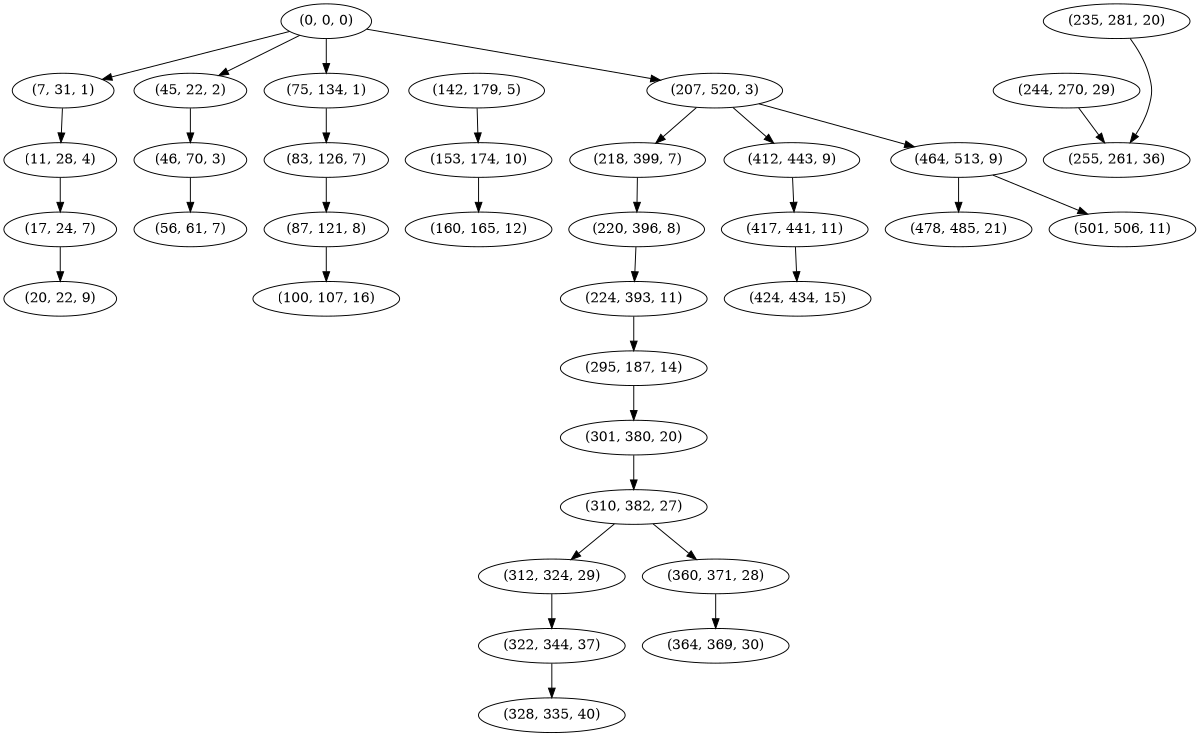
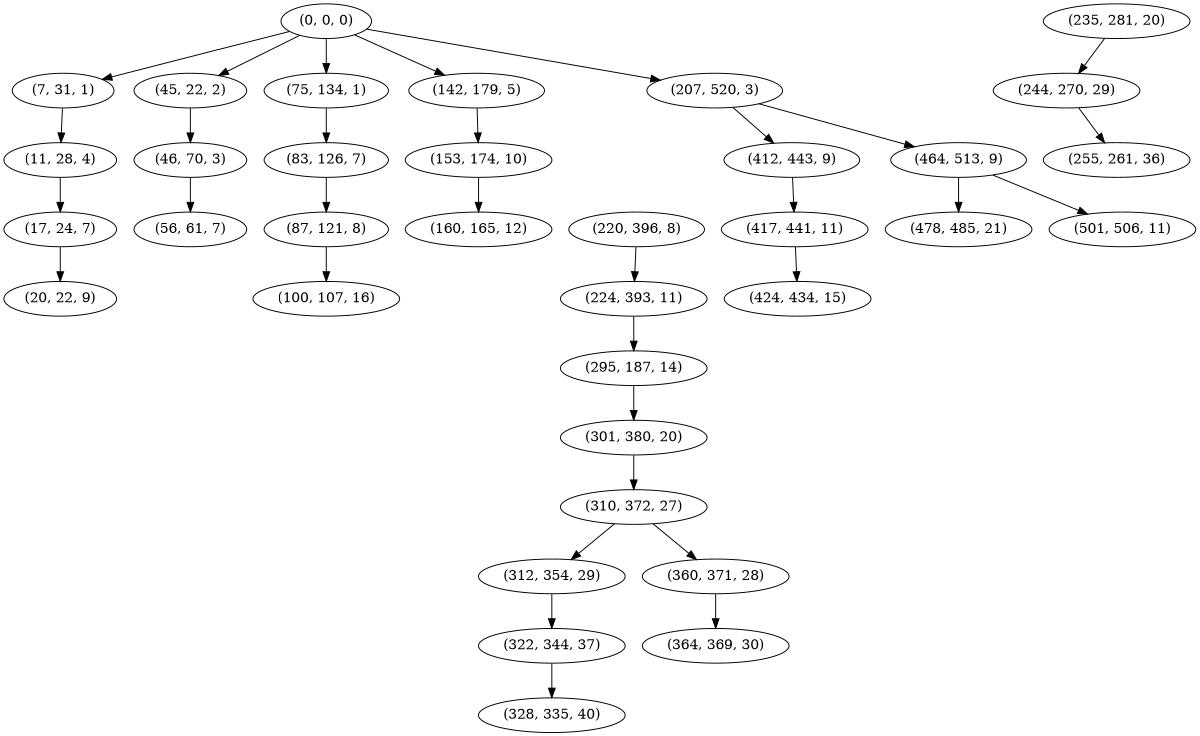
none -> (395, 53)
(1151, 86) -> (1094, 52)
(638, 160) -> none
(634, 507) -> (634, 507)
(552, 576) -> (552, 576)
